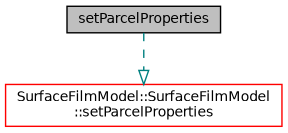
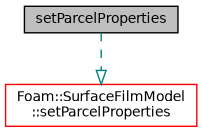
(144, 105) -> (101, 105)
